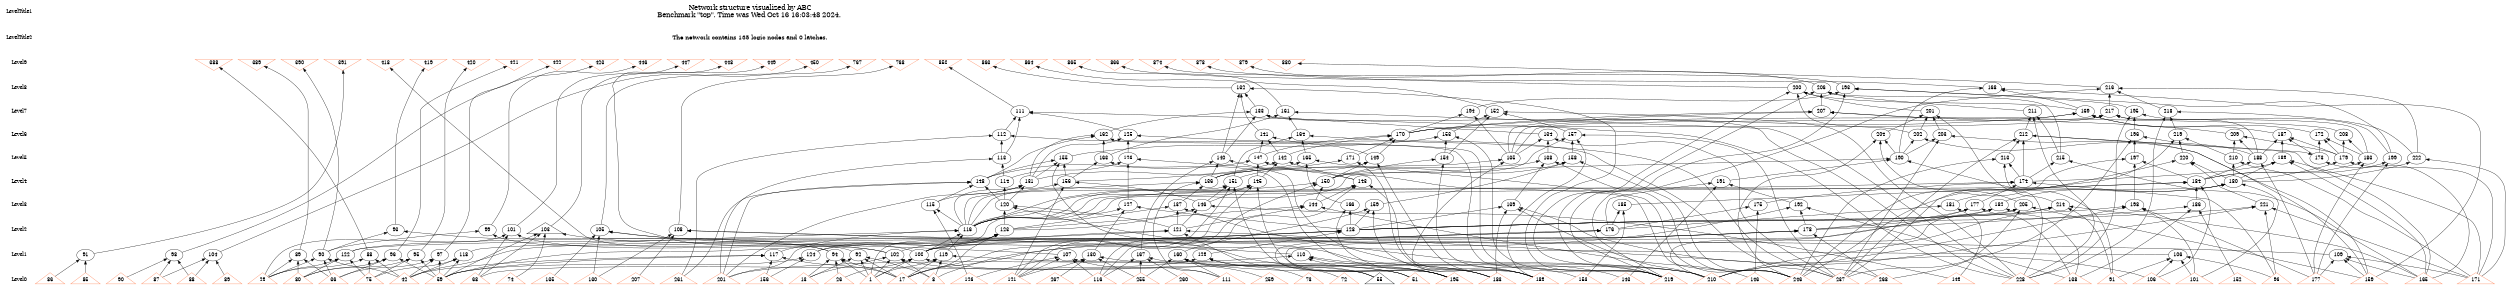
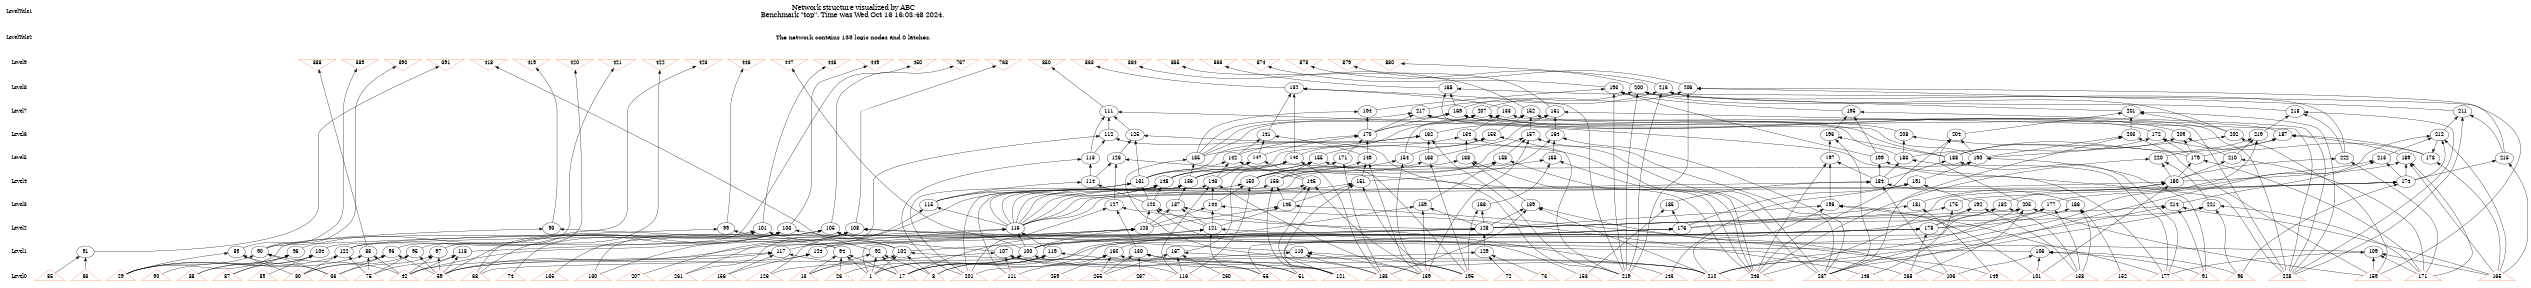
(1171, 118) -> (1475, 126)
none -> (1021, 186)
(545, 230) -> (787, 228)
(1380, 280) -> (1266, 277)
